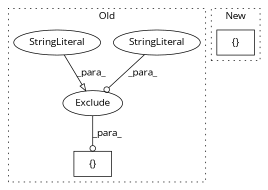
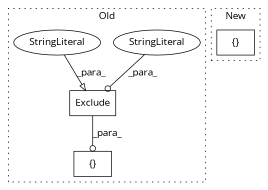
(93, 103) -> (93, 103)
